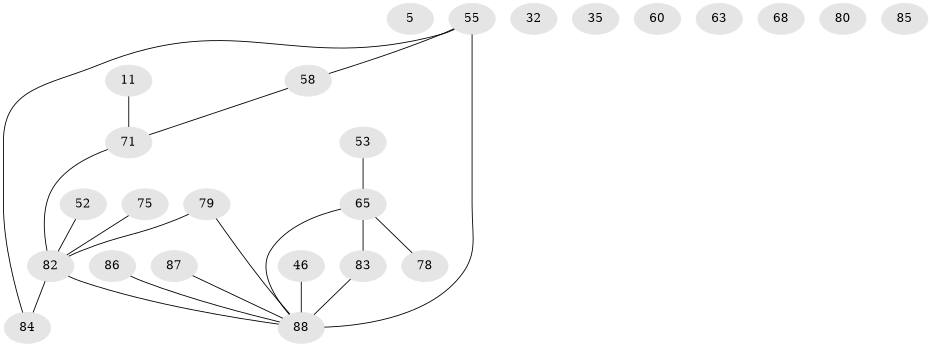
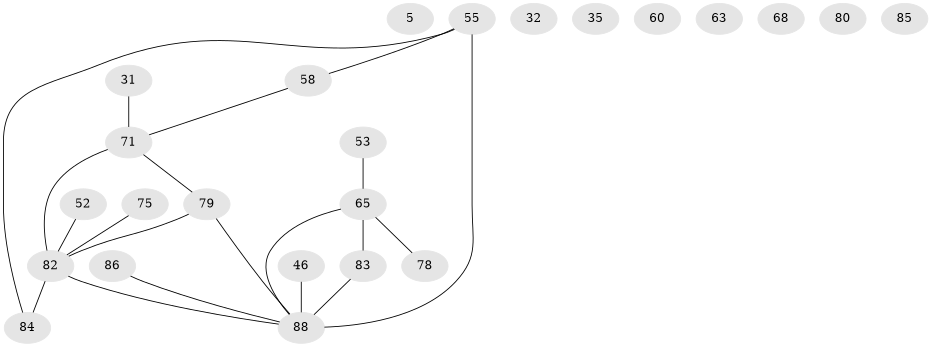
(129, 81) -> (129, 81)
none -> (168, 173)
(174, 266) -> none
